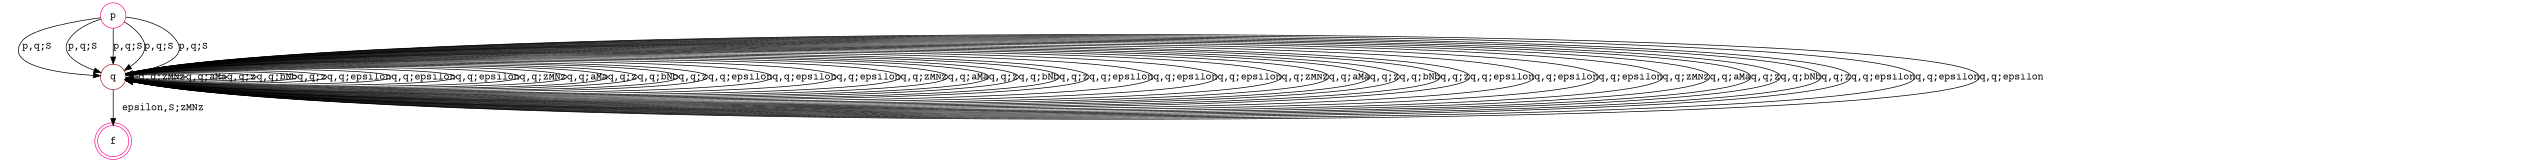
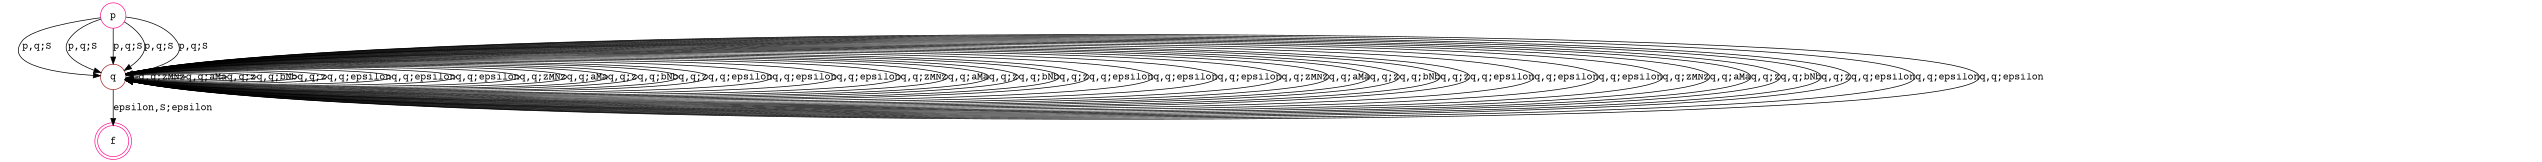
(163, 108) -> (163, 108)
